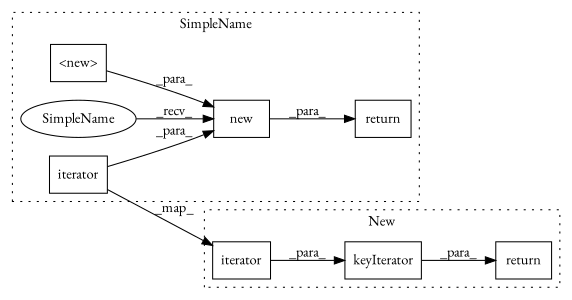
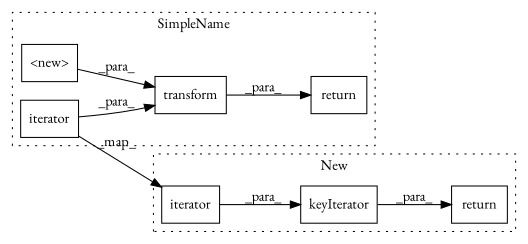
(78, 119) -> none
(242, 119) -> (191, 95)
